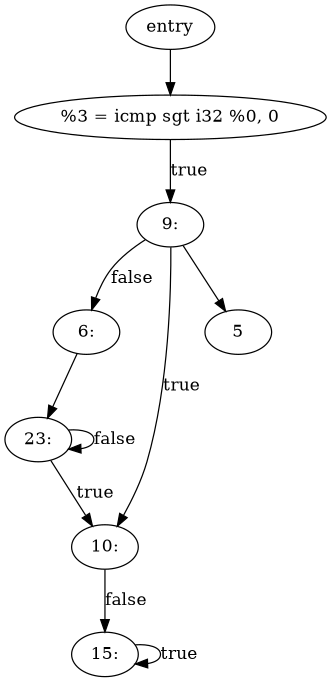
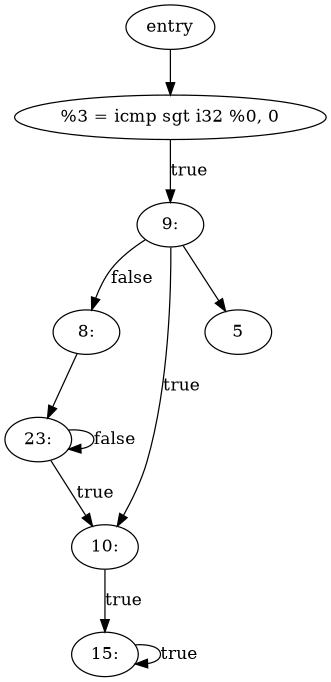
(86, 332) -> (86, 332)
(126, 601) -> (124, 601)
